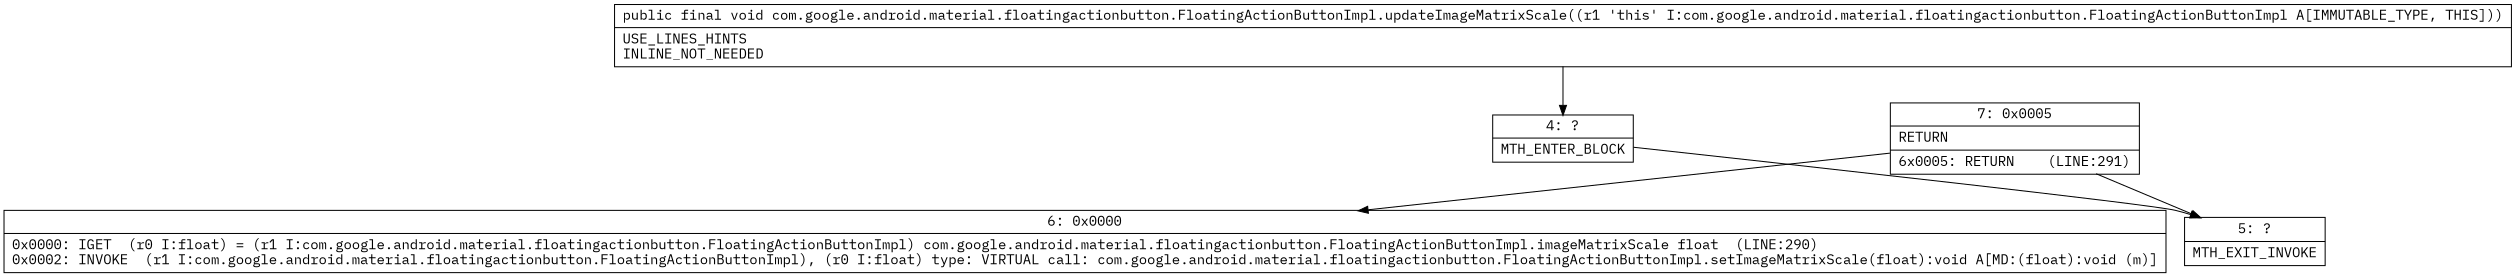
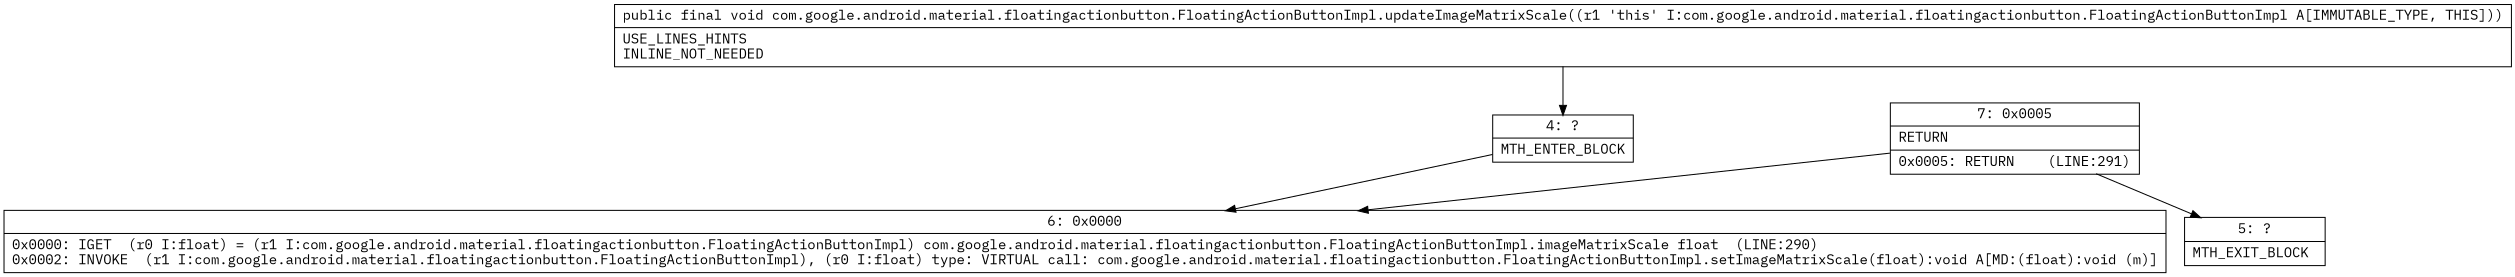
(2015, 162) -> (2015, 162)
(1913, 178) -> (1364, 182)
(2255, 253) -> (2251, 253)
